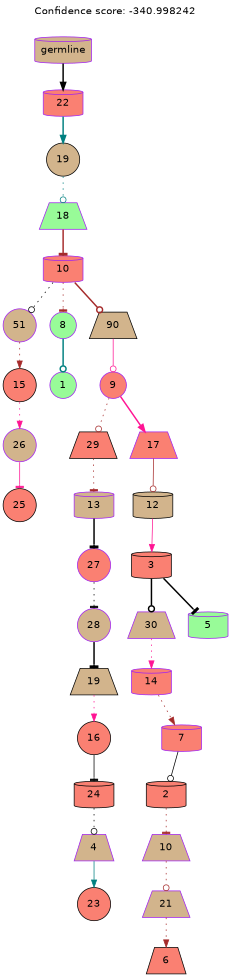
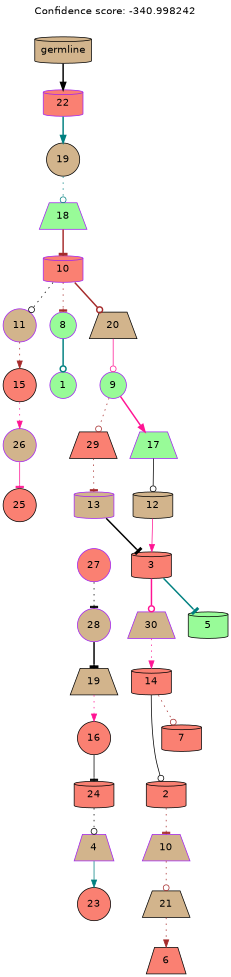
(63, 50) -> (63, 50)
(20, 325) -> (20, 325)
(113, 325) -> (113, 325)
(113, 385) -> (113, 385)
(154, 445) -> (154, 445)
(153, 472) -> (153, 472)
(94, 532) -> (121, 534)
(151, 592) -> (151, 592)
(178, 594) -> (178, 594)
(208, 625) -> (208, 625)
(151, 682) -> (151, 682)
(165, 707) -> (165, 707)
(182, 738) -> (182, 738)
(175, 764) -> (153, 735)
(166, 904) -> (166, 904)
